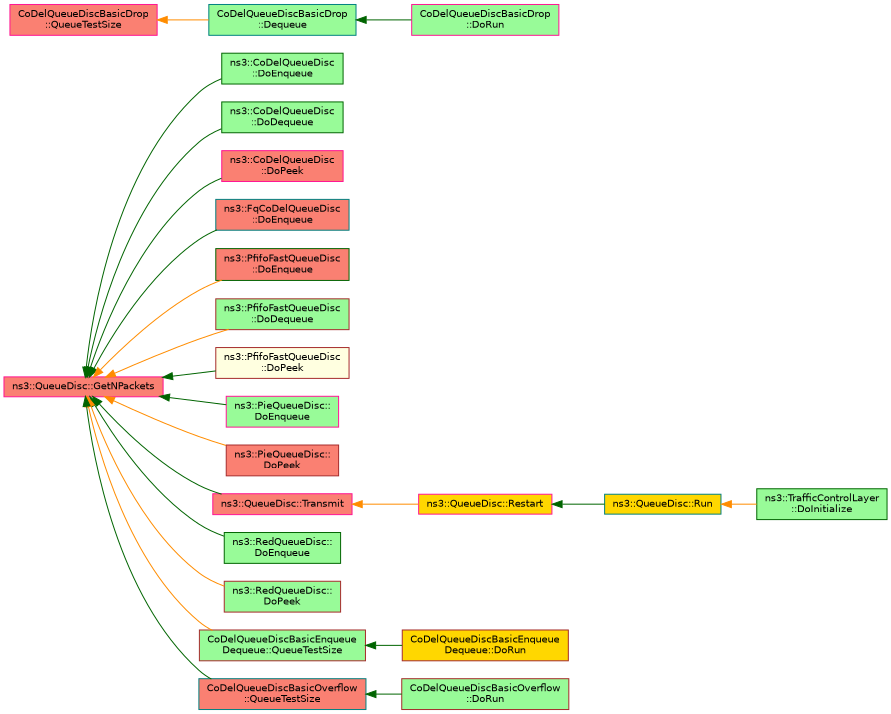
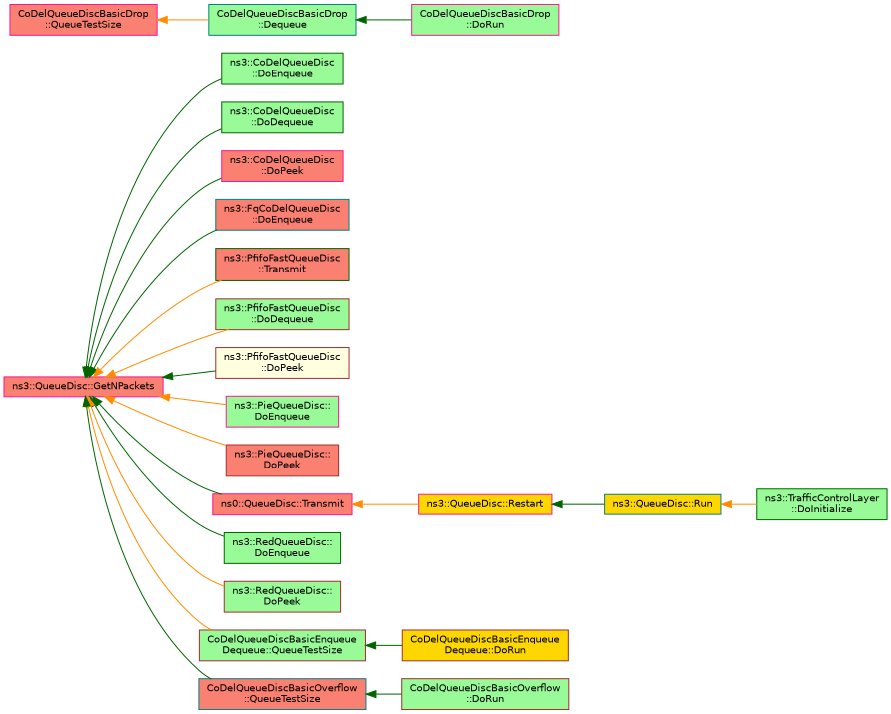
(282, 265) -> (282, 265)
(198, 401) -> (198, 401)
(282, 504) -> (282, 504)
